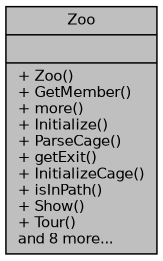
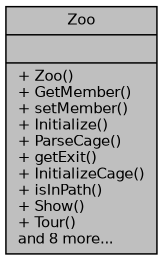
(51, 109) -> (73, 109)
